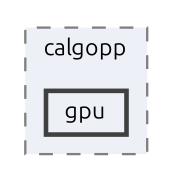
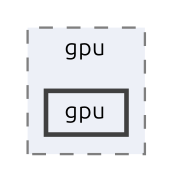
(86, 49) -> (86, 49)
